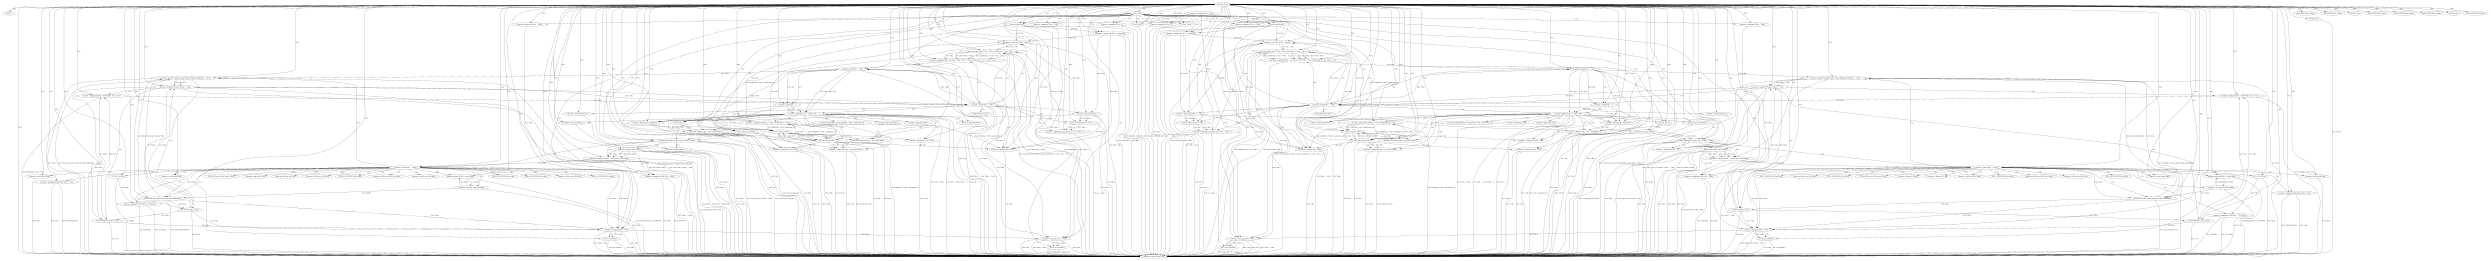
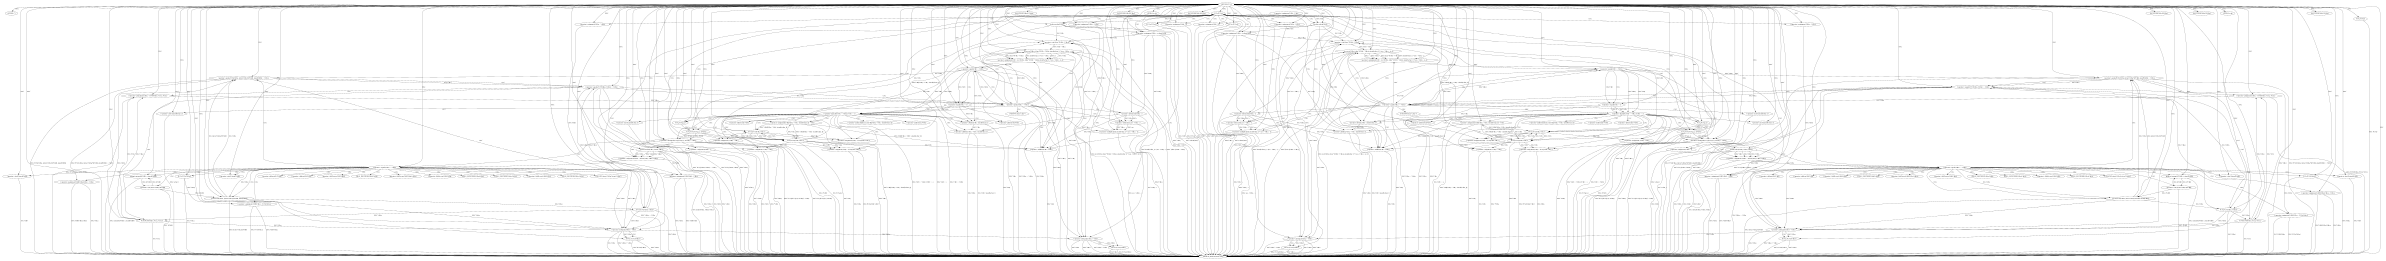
(1153, 122) -> none
